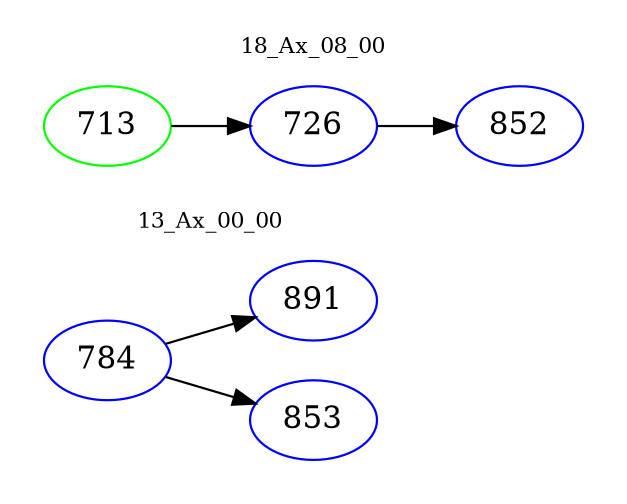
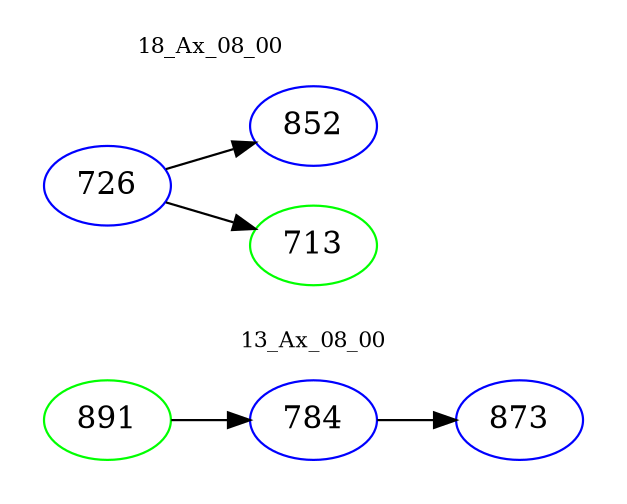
(199, 126) -> (200, 212)
(210, 222) -> (314, 342)
(314, 301) -> (107, 420)
(200, 334) -> (199, 420)
(314, 420) -> (520, 420)
